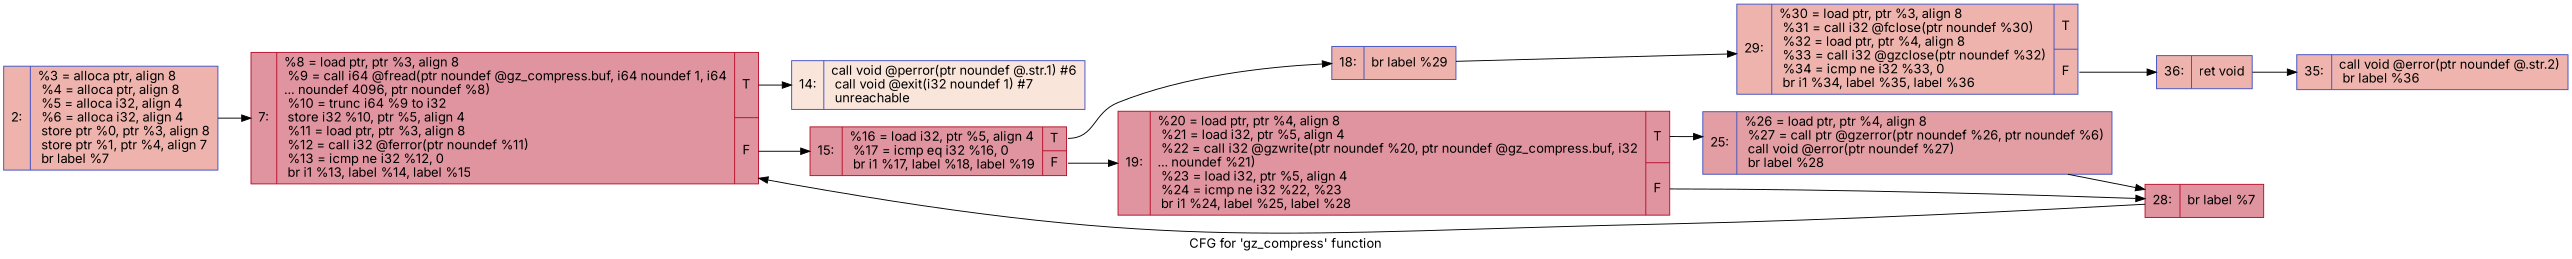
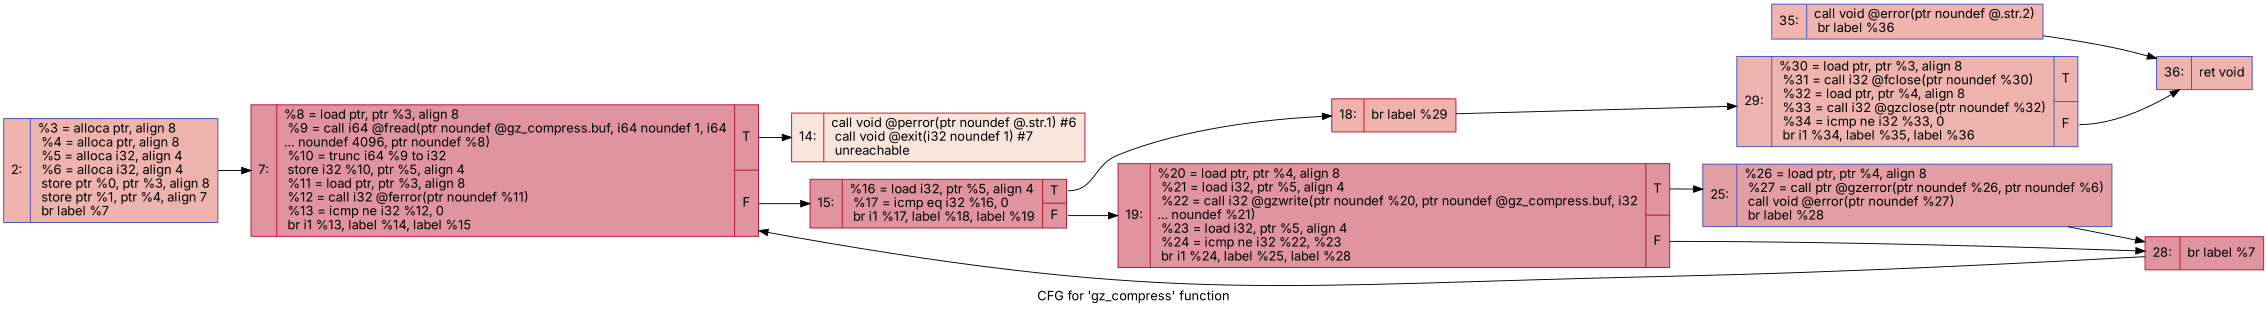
(1394, 63) -> (1394, 115)
(2270, 72) -> (2096, 44)
(938, 85) -> (938, 137)
